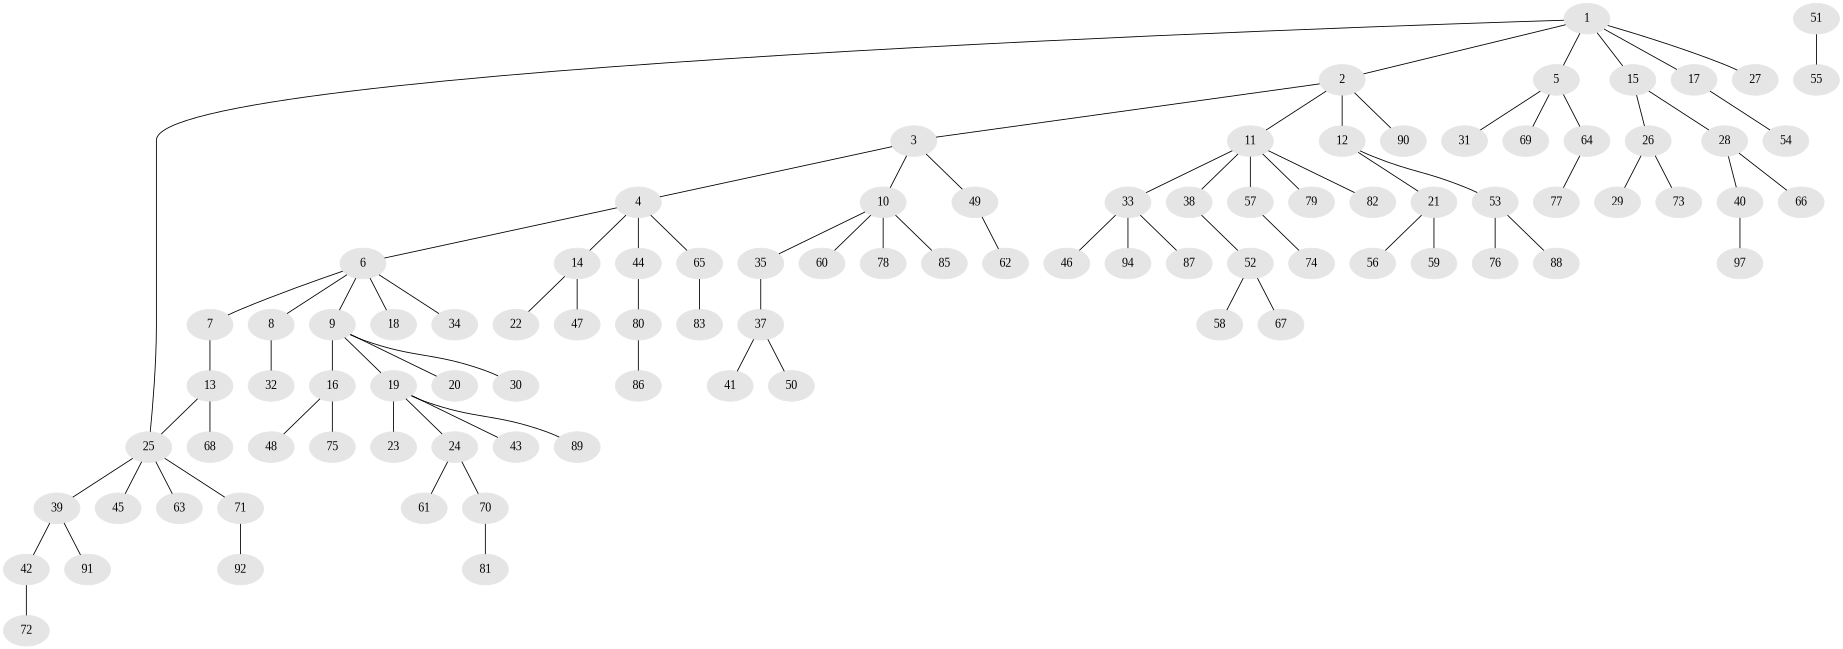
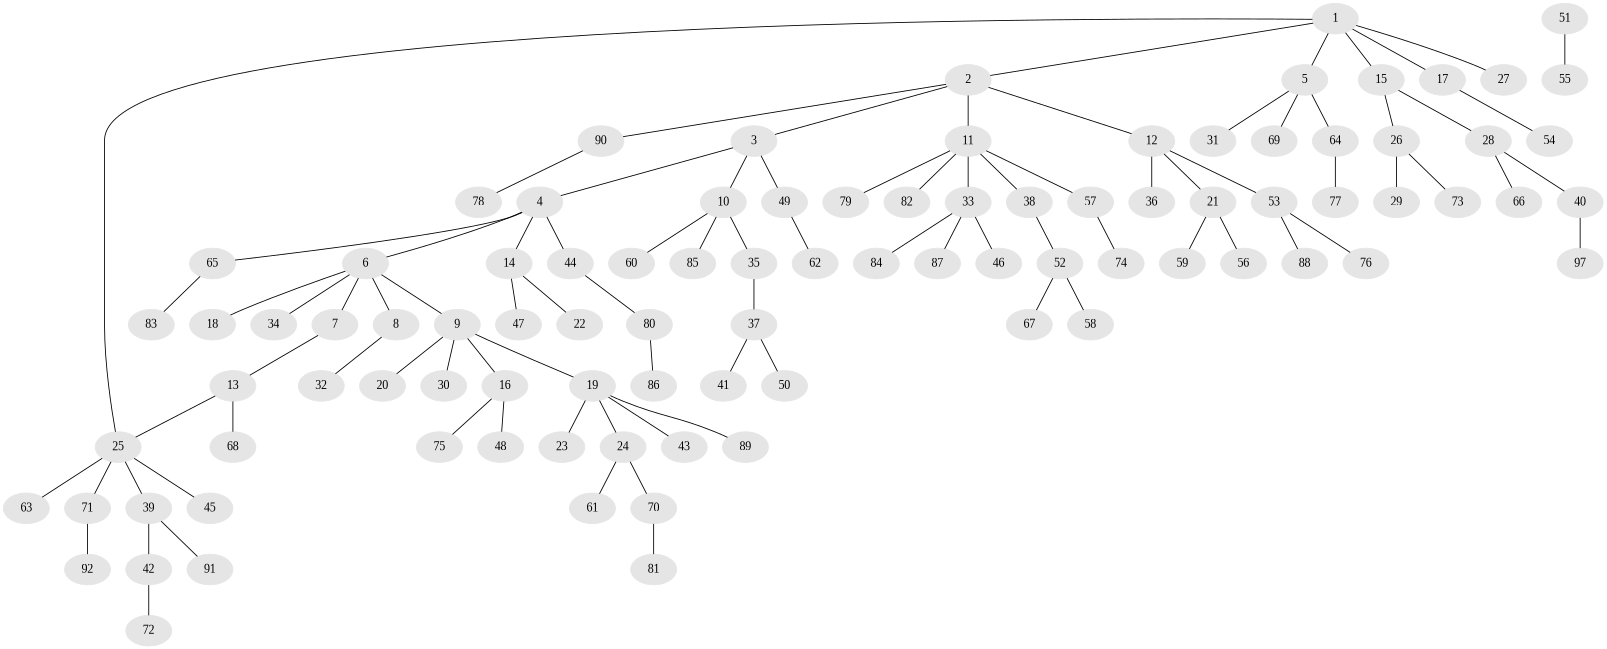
none -> (1152, 202)
(883, 233) -> (540, 172)
(1128, 264) -> (876, 264)
